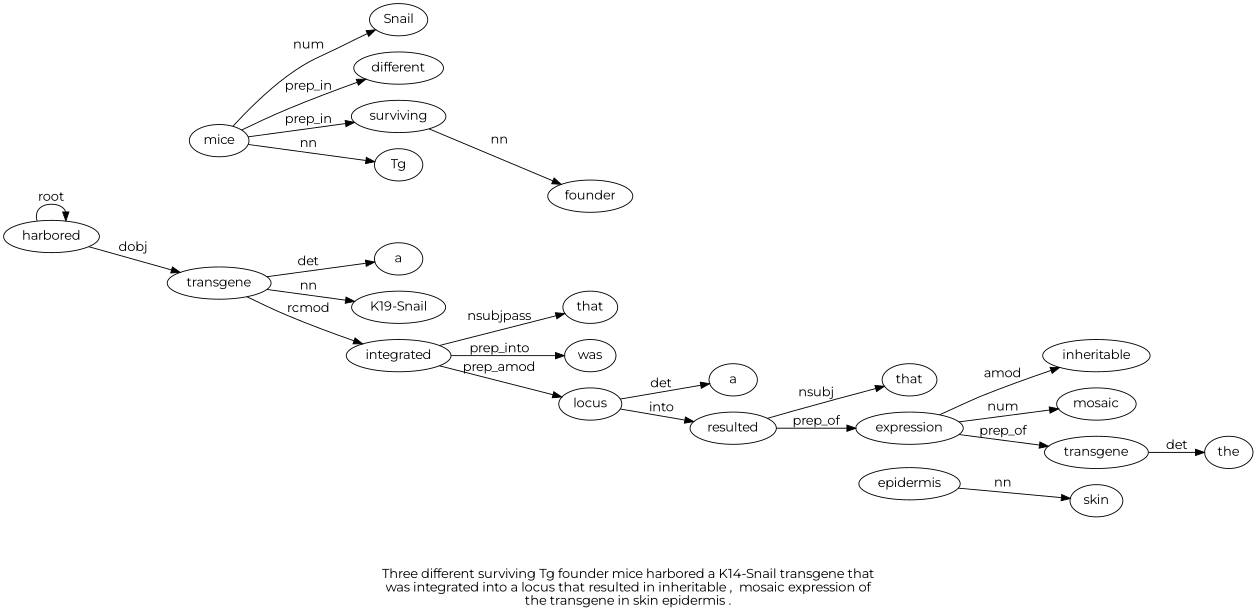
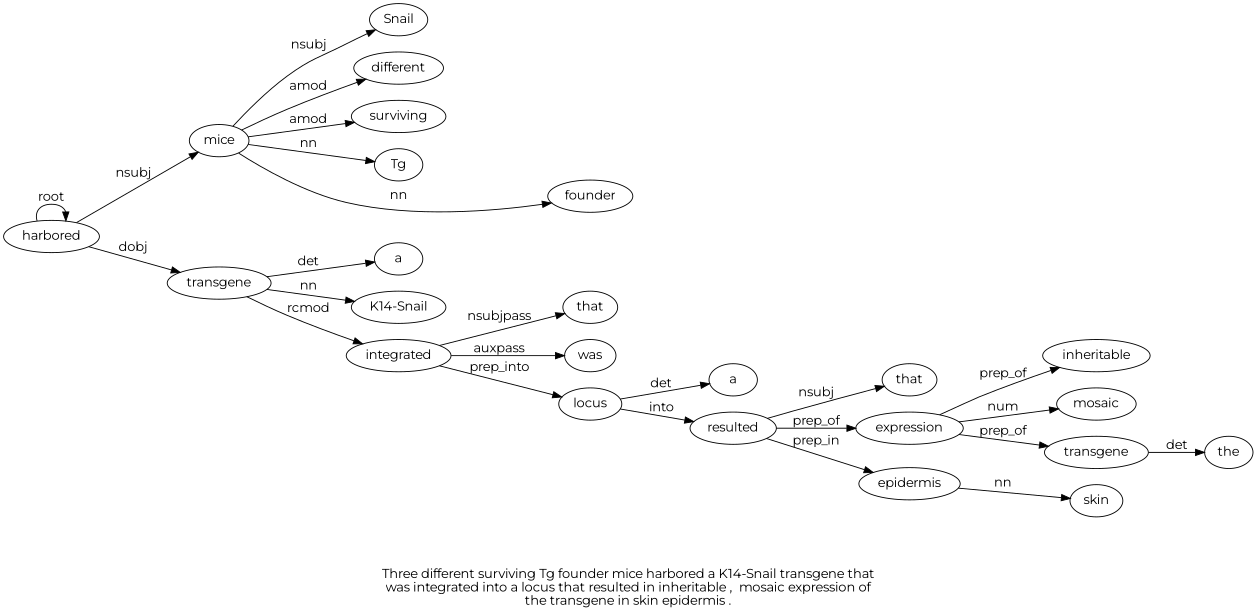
(309, 45) -> (309, 45)
(309, 86) -> (309, 86)
(309, 120) -> (309, 120)
(491, 155) -> (385, 209)
none -> (133, 190)
(399, 307) -> (399, 307)
(499, 349) -> (499, 349)
(499, 368) -> (499, 368)
(1003, 374) -> (1003, 374)
none -> (815, 454)
